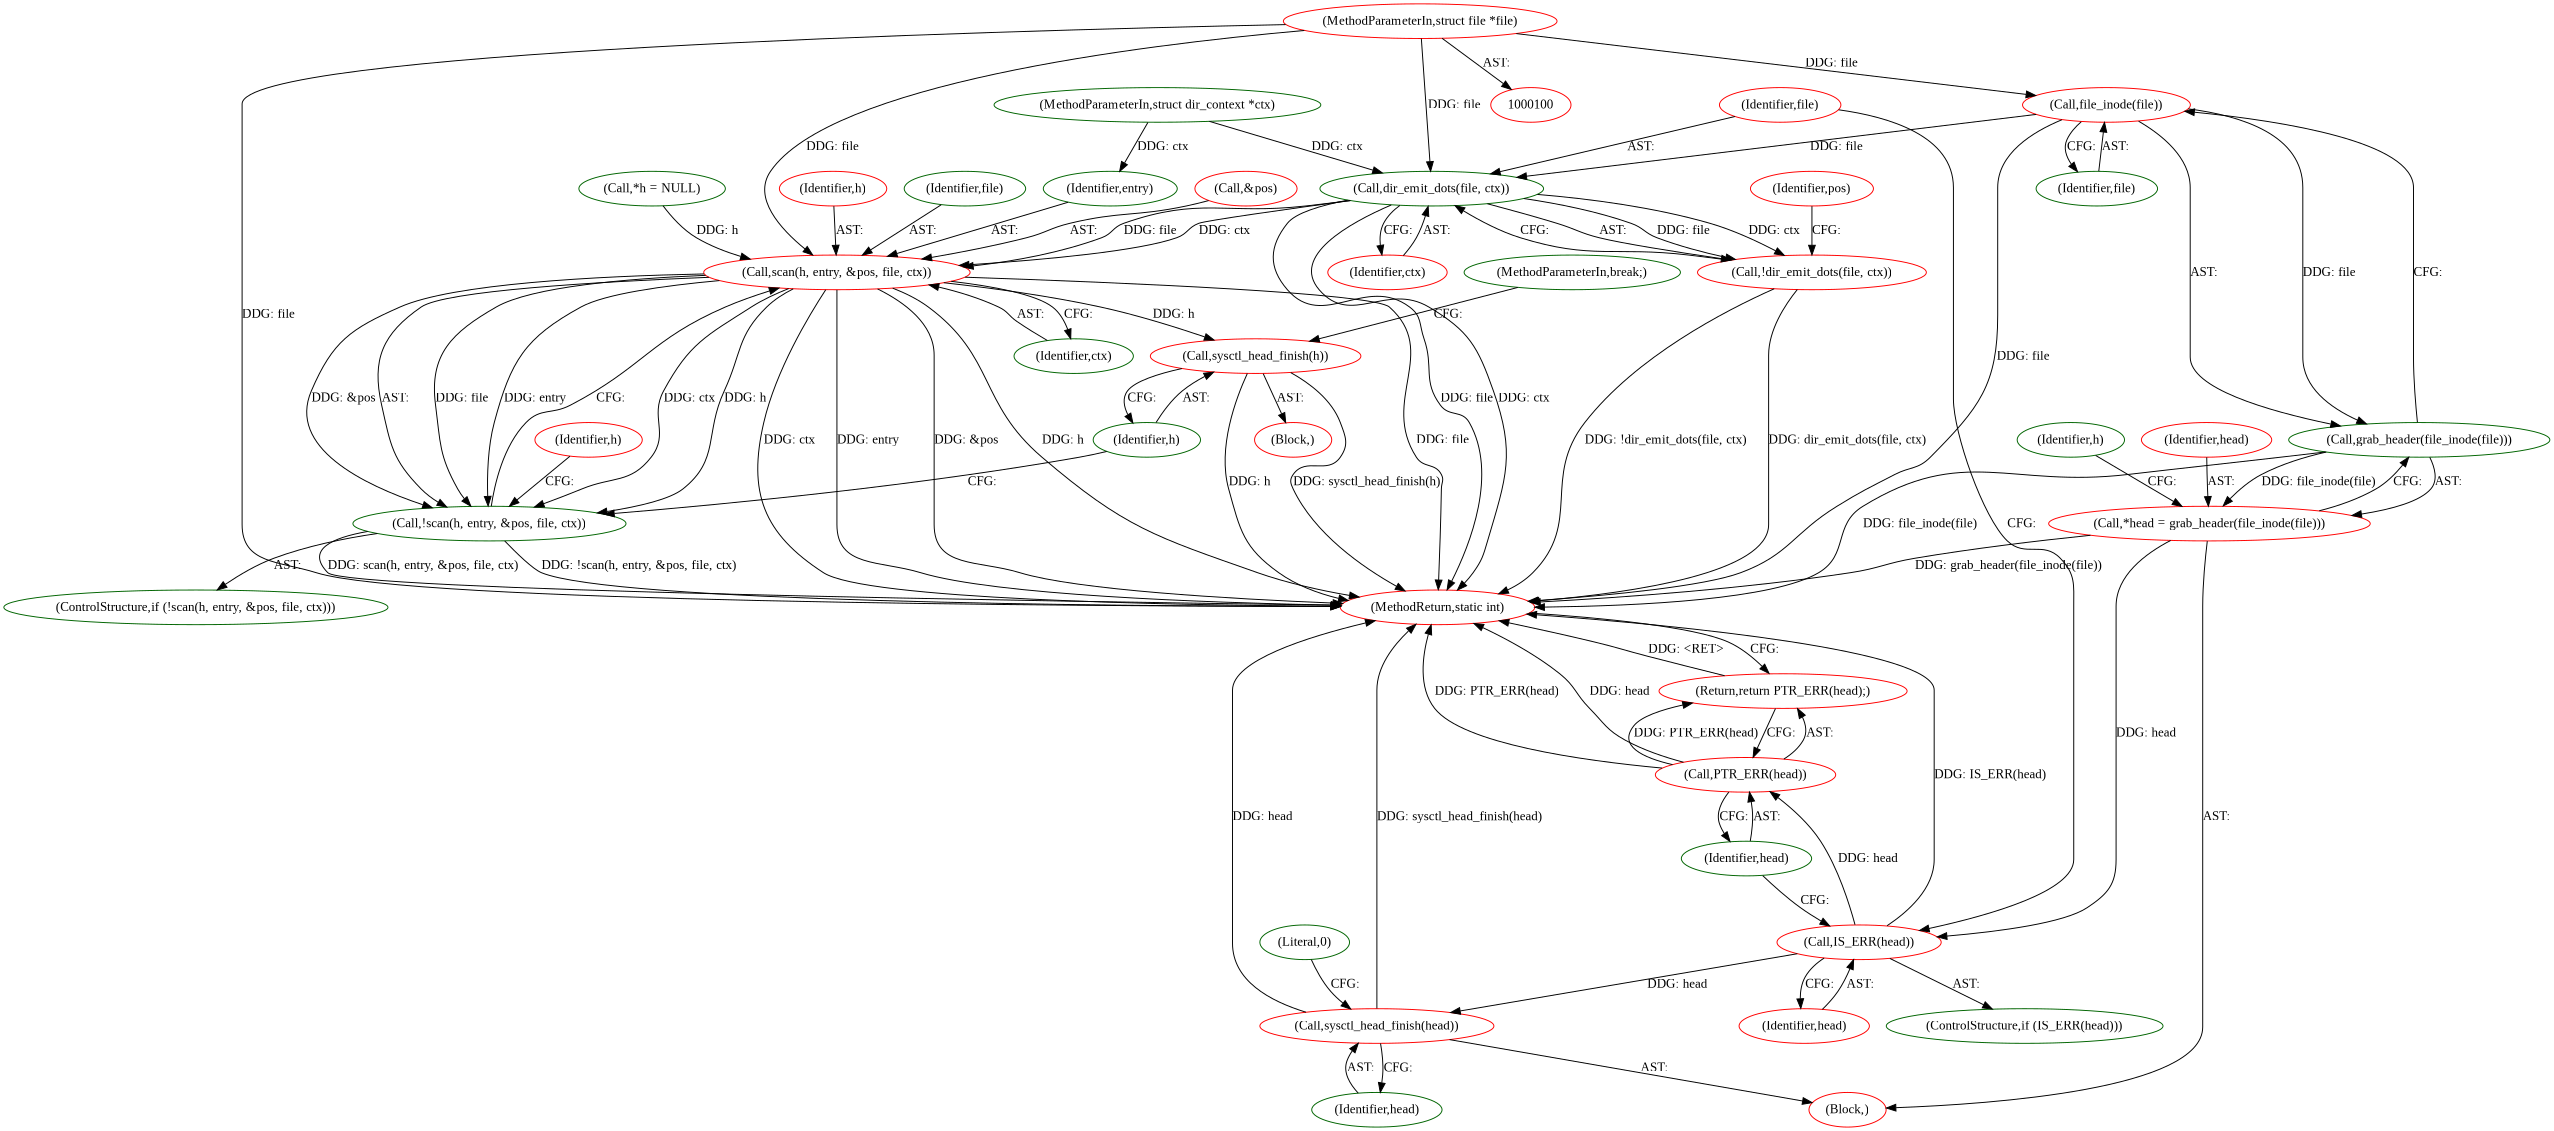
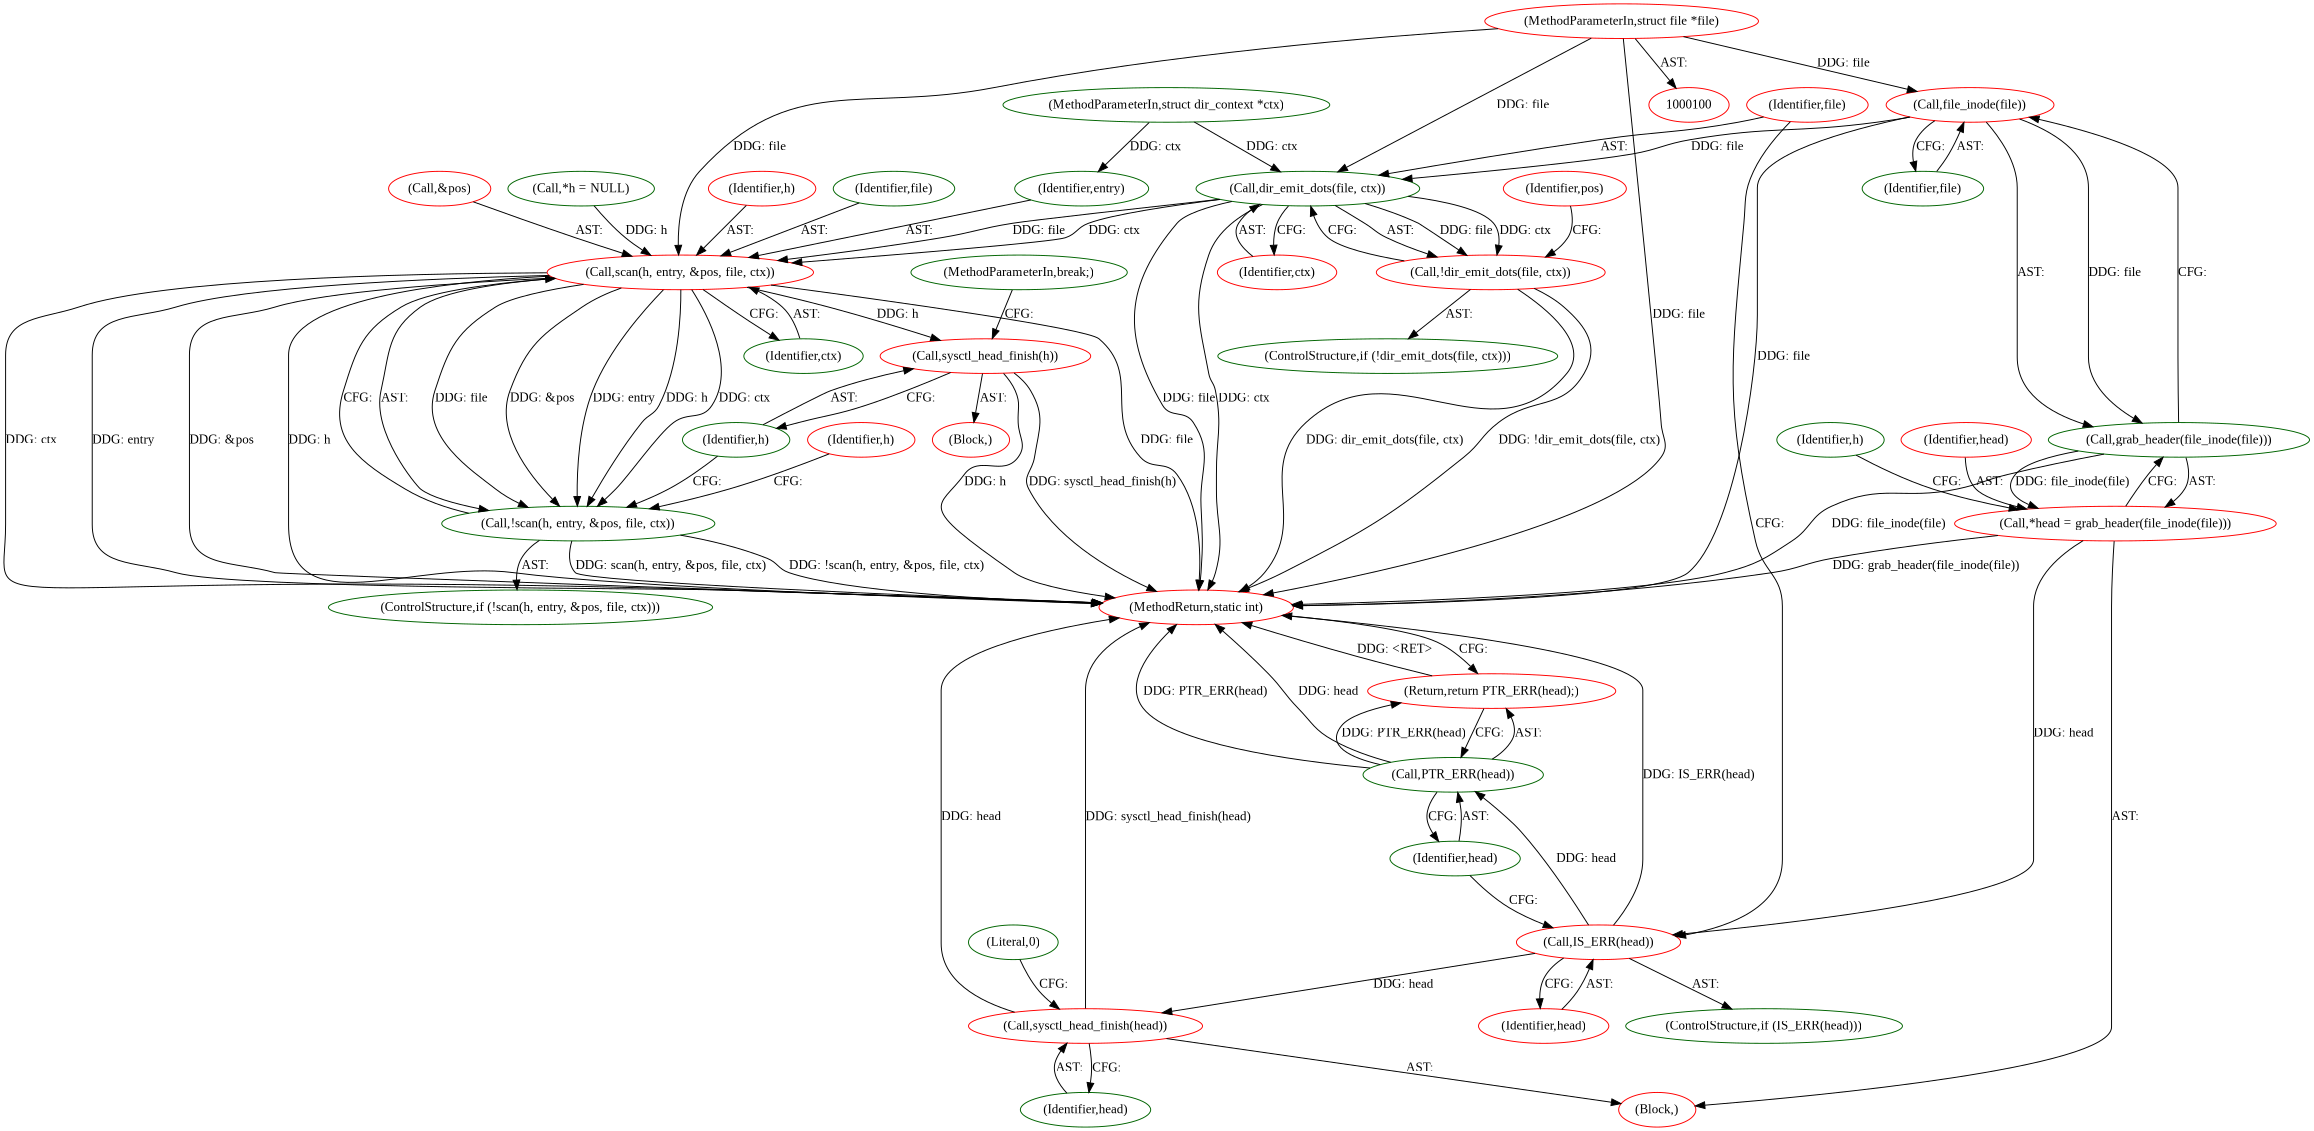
none -> (1388, 356)
(1745, 775) -> (1453, 775)
